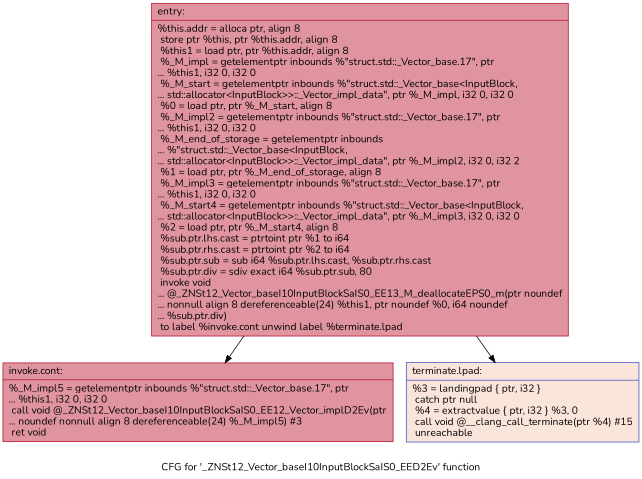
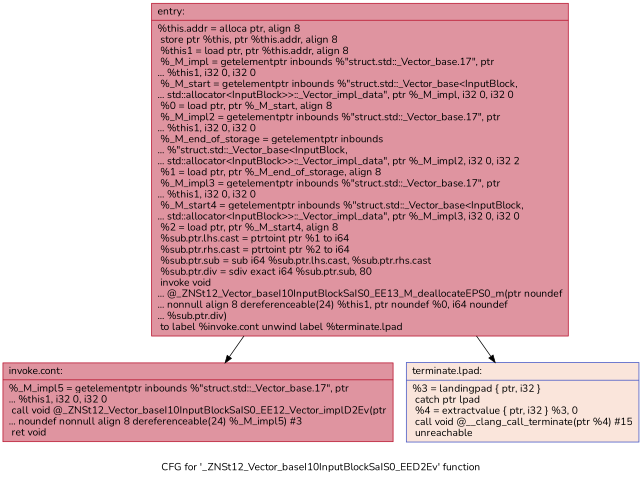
(445, 400) -> (446, 400)
